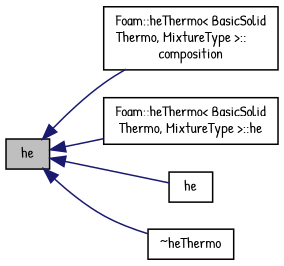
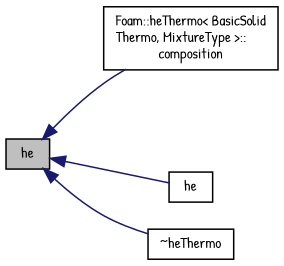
(191, 121) -> none
